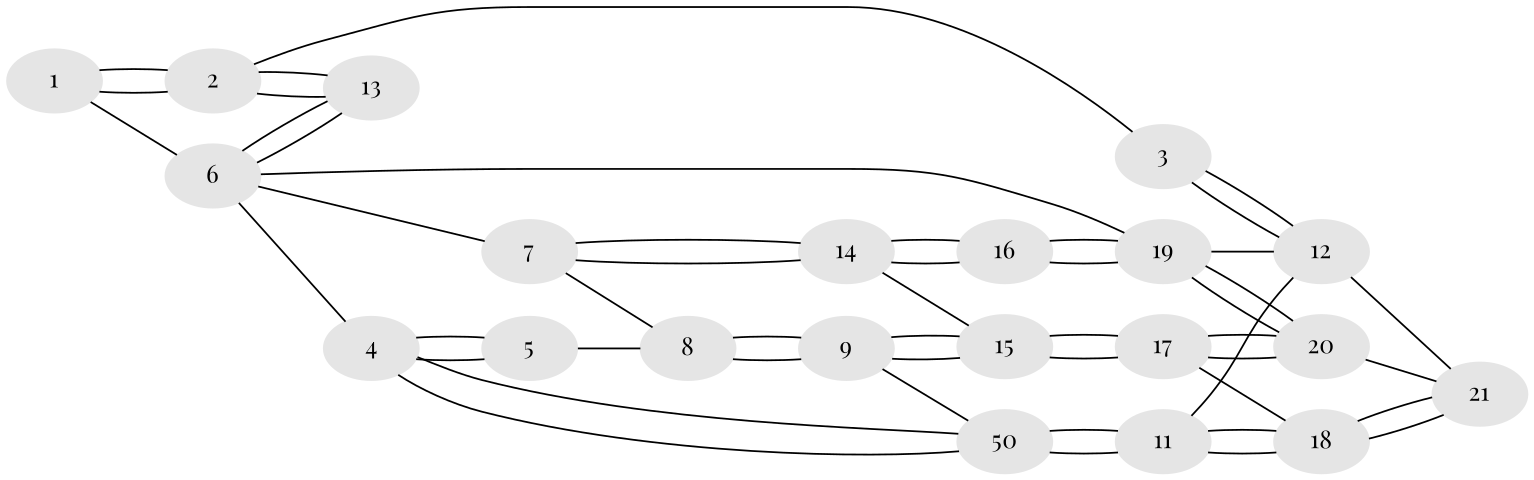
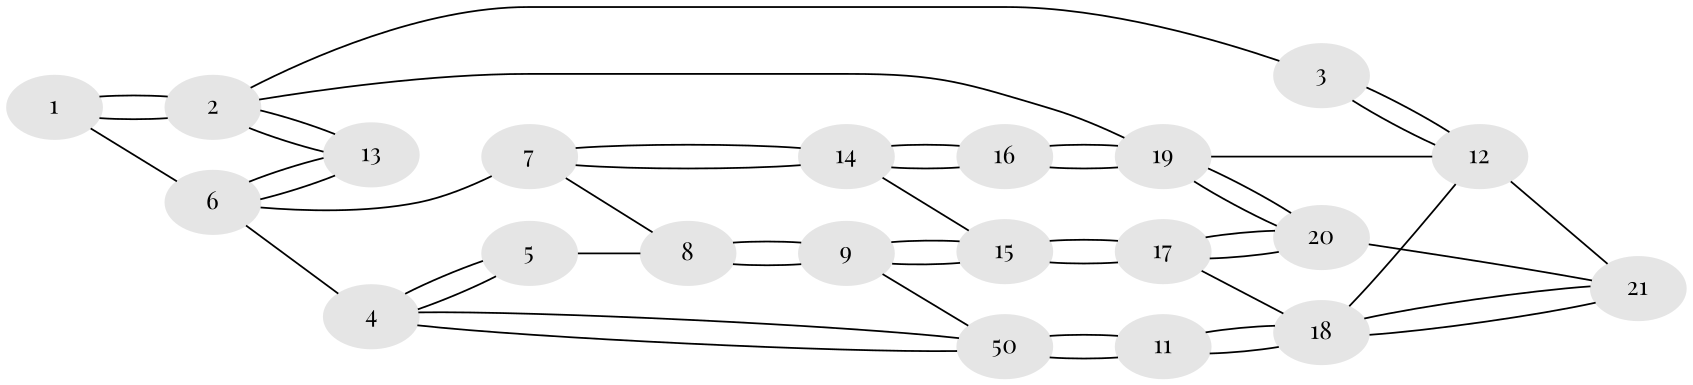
(697, 169) -> (696, 74)
(1242, 347) -> (1411, 237)
